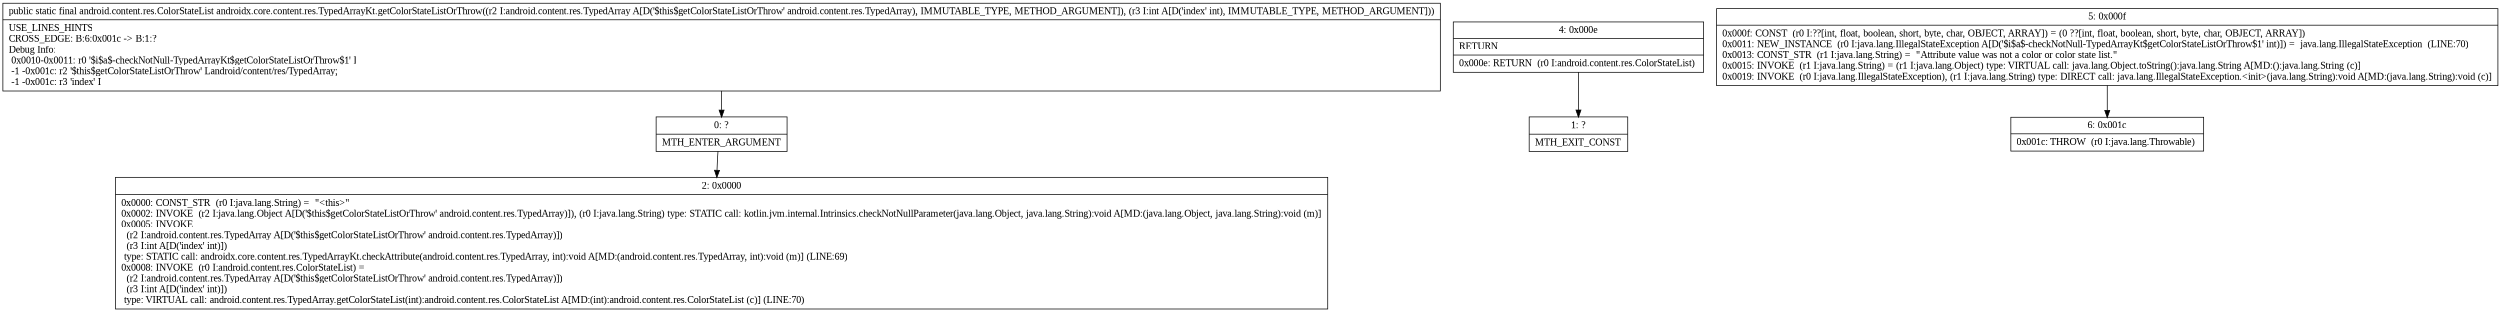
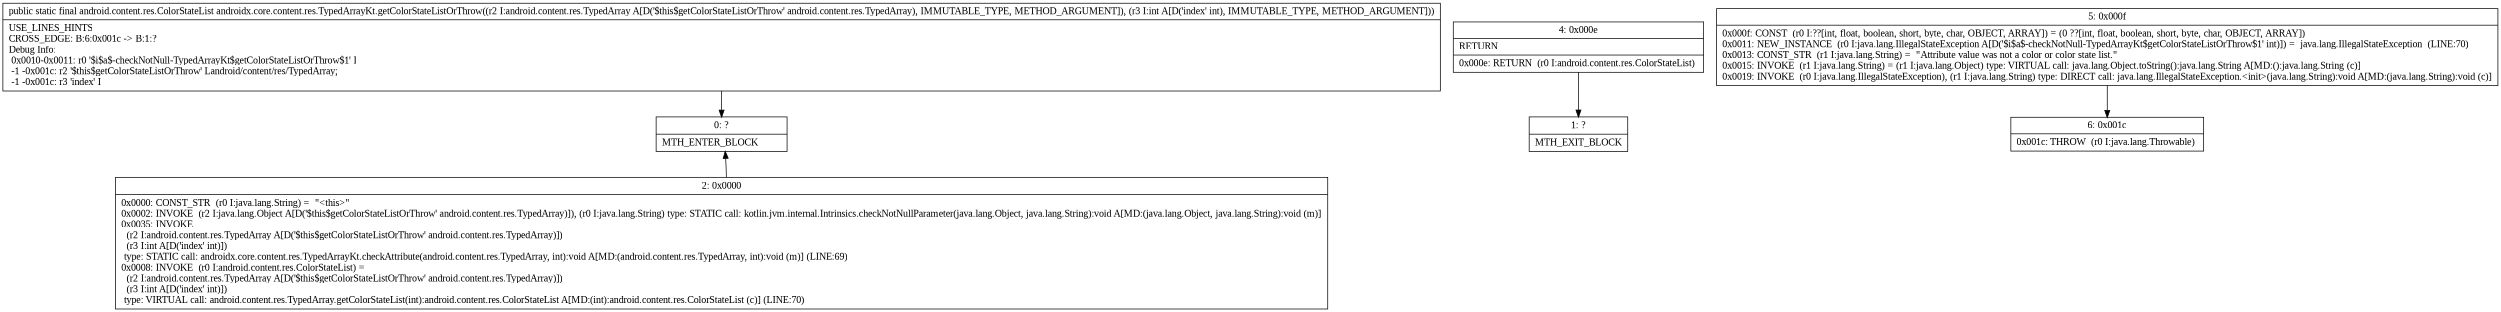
(722, 142) -> (710, 142)
(1578, 142) -> (1578, 142)
(717, 161) -> (726, 168)
(160, 224) -> (160, 224)
